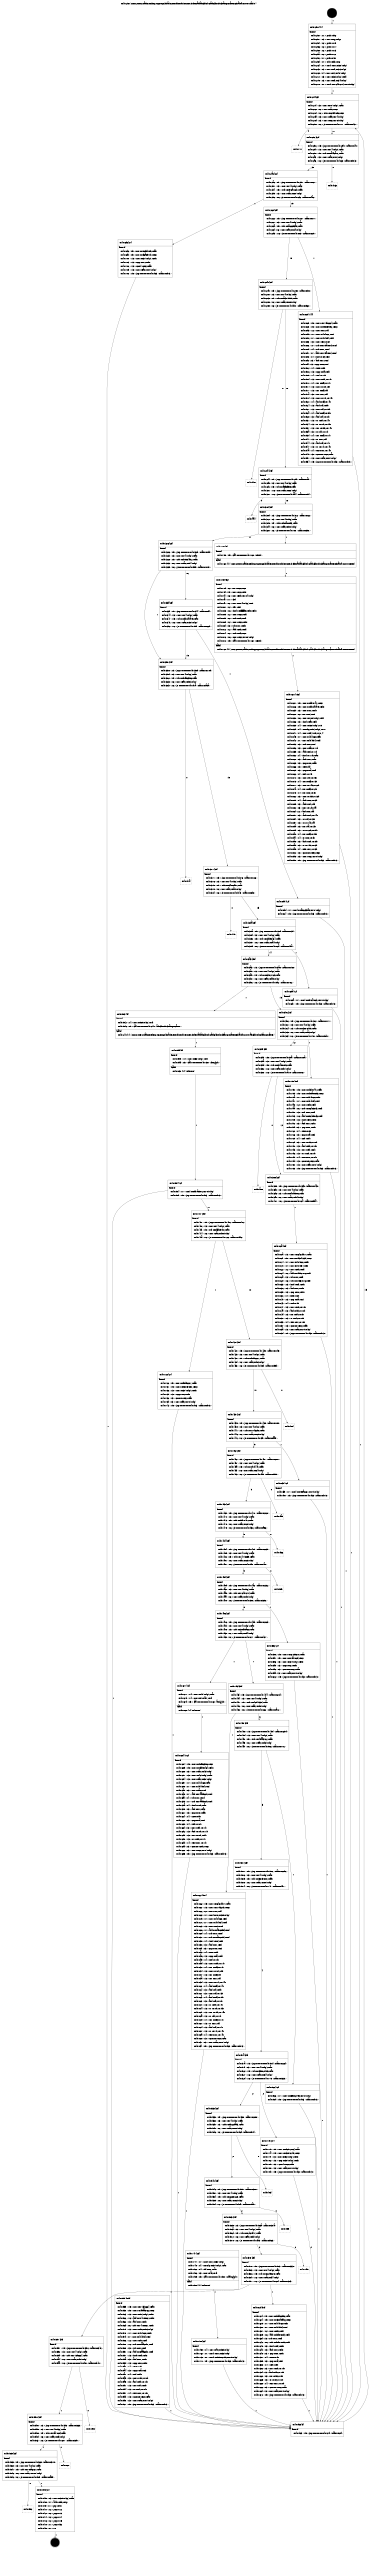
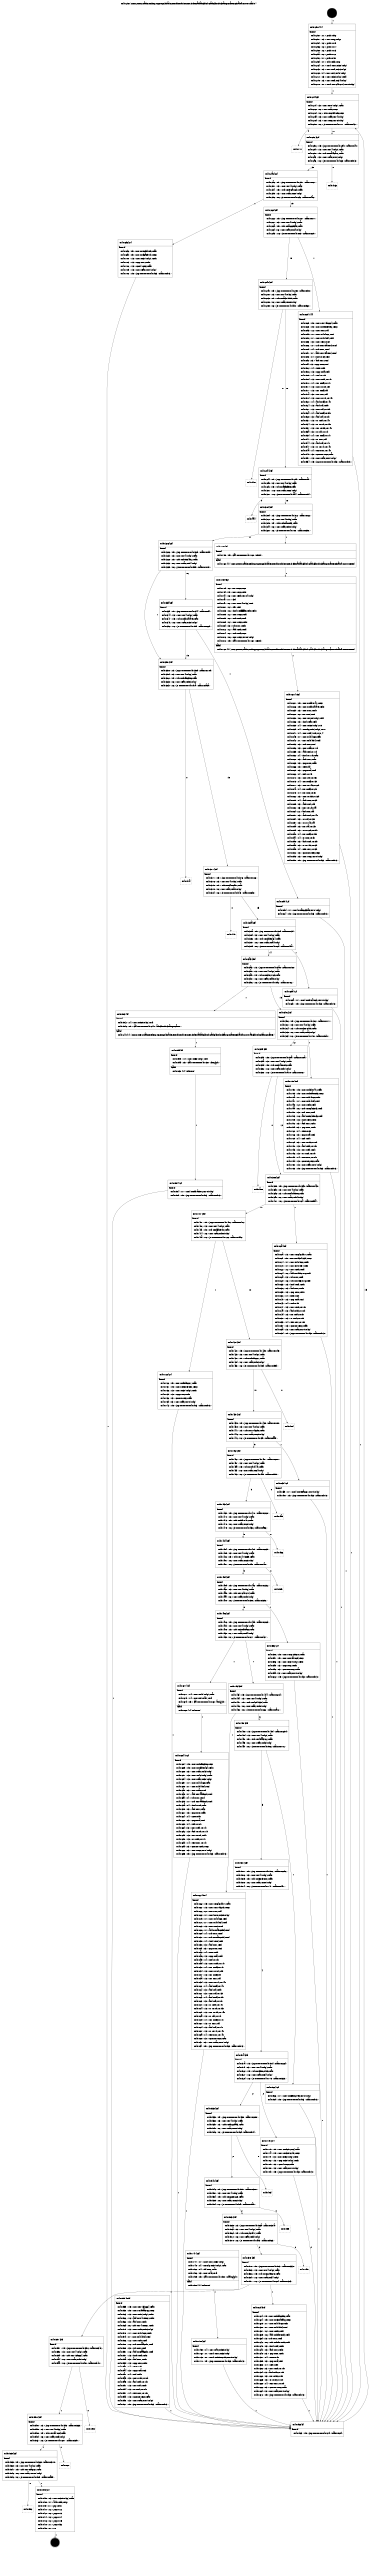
(205, 1204) -> (256, 1209)
